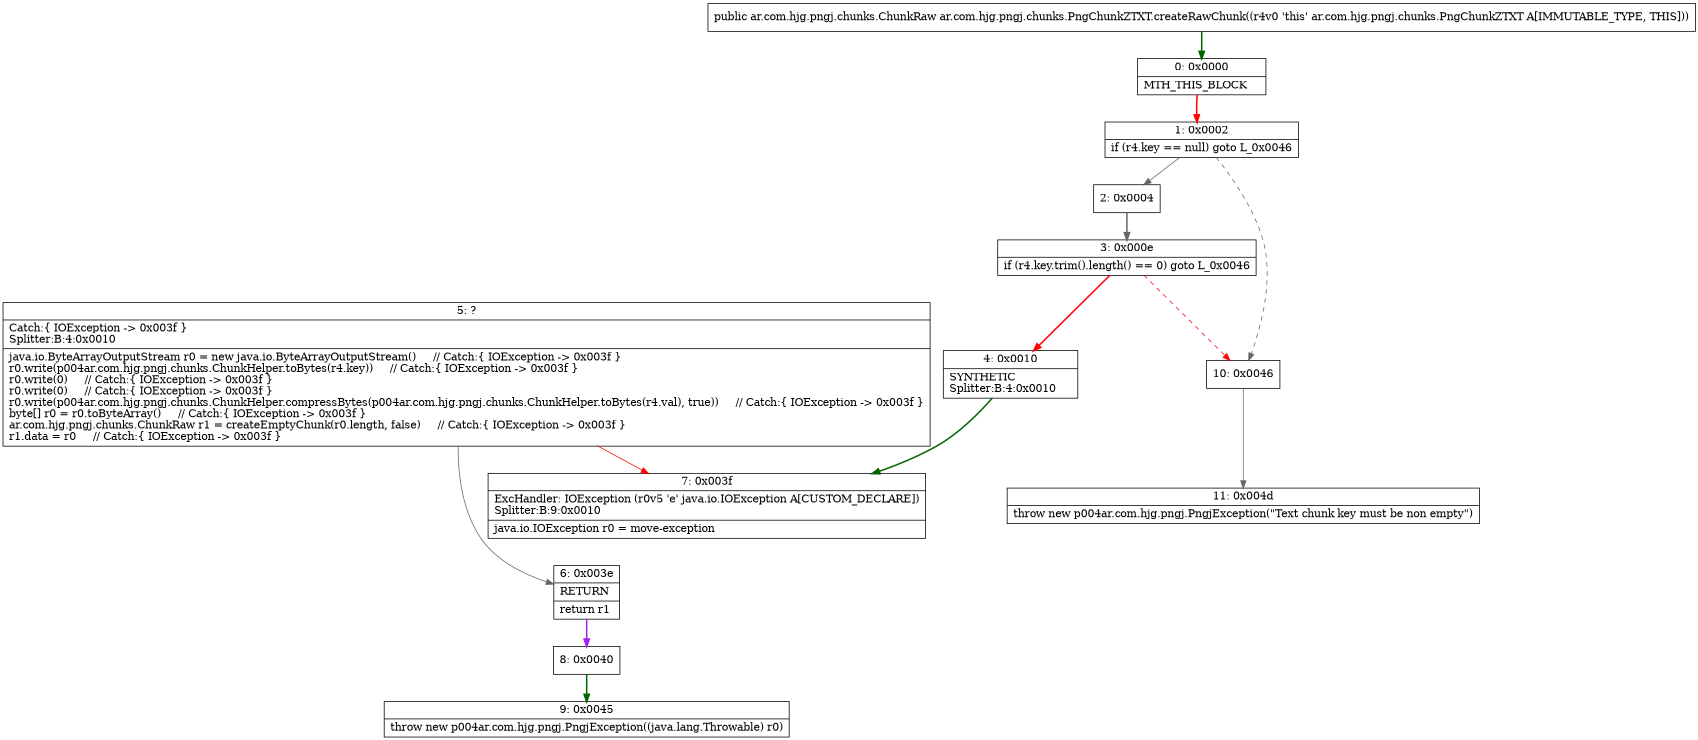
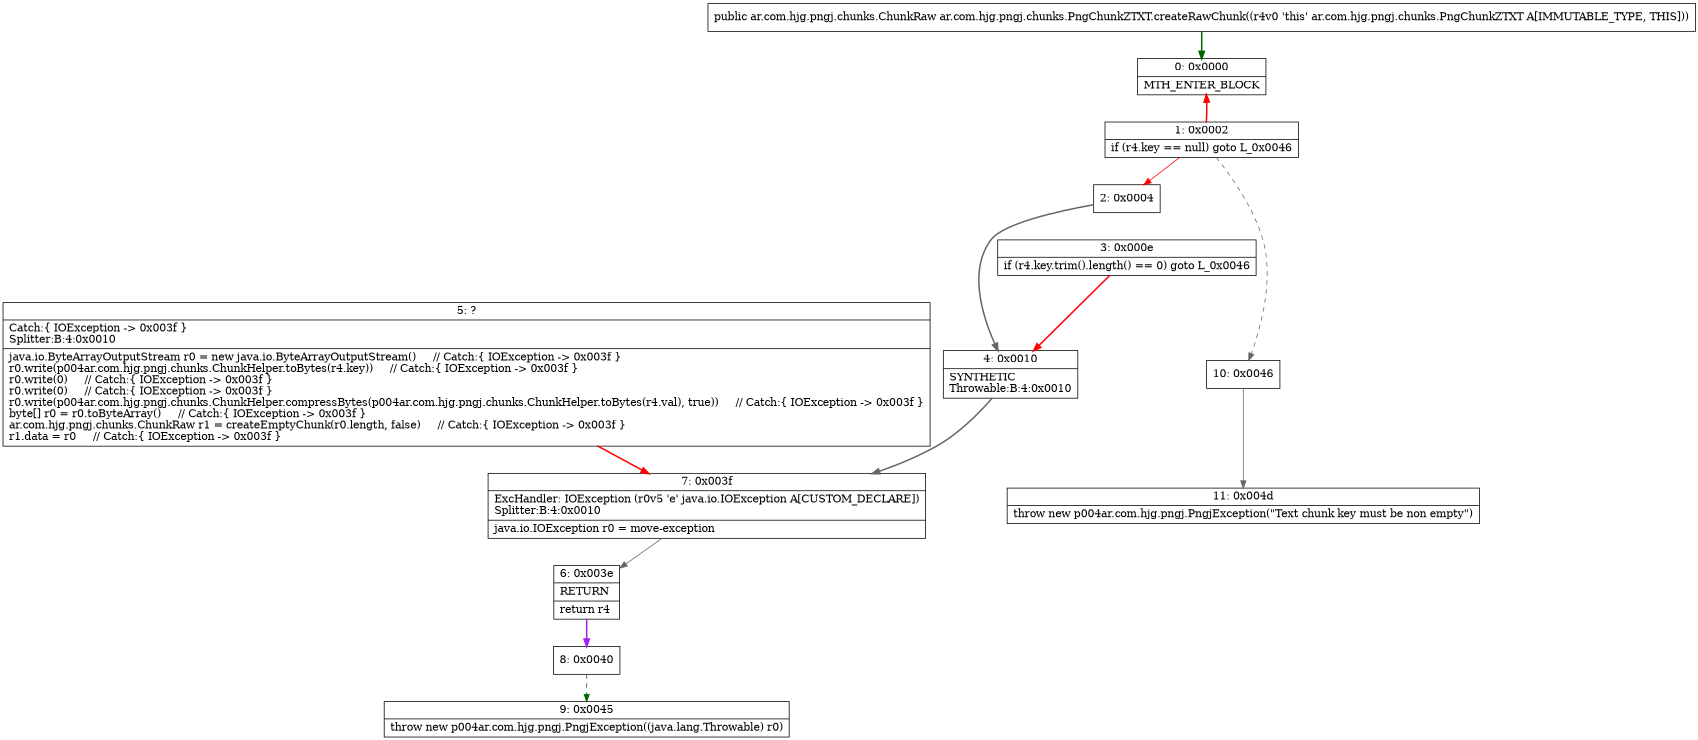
(1195, 85) -> (1202, 85)
(1197, 105) -> (1207, 112)
(1165, 169) -> (1165, 169)
(1127, 223) -> (991, 240)
(1184, 315) -> none
(1003, 389) -> (1011, 389)
(942, 443) -> (942, 443)
(620, 458) -> (620, 458)
(548, 511) -> (548, 511)
(477, 531) -> (644, 551)
(585, 610) -> (585, 610)
(587, 684) -> (587, 684)
